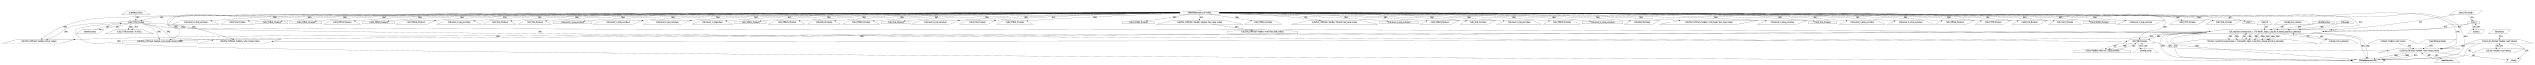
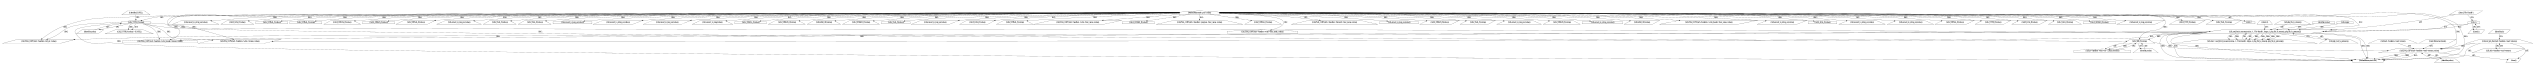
none -> (1078, 22)
(1232, 27) -> (1262, 16)
